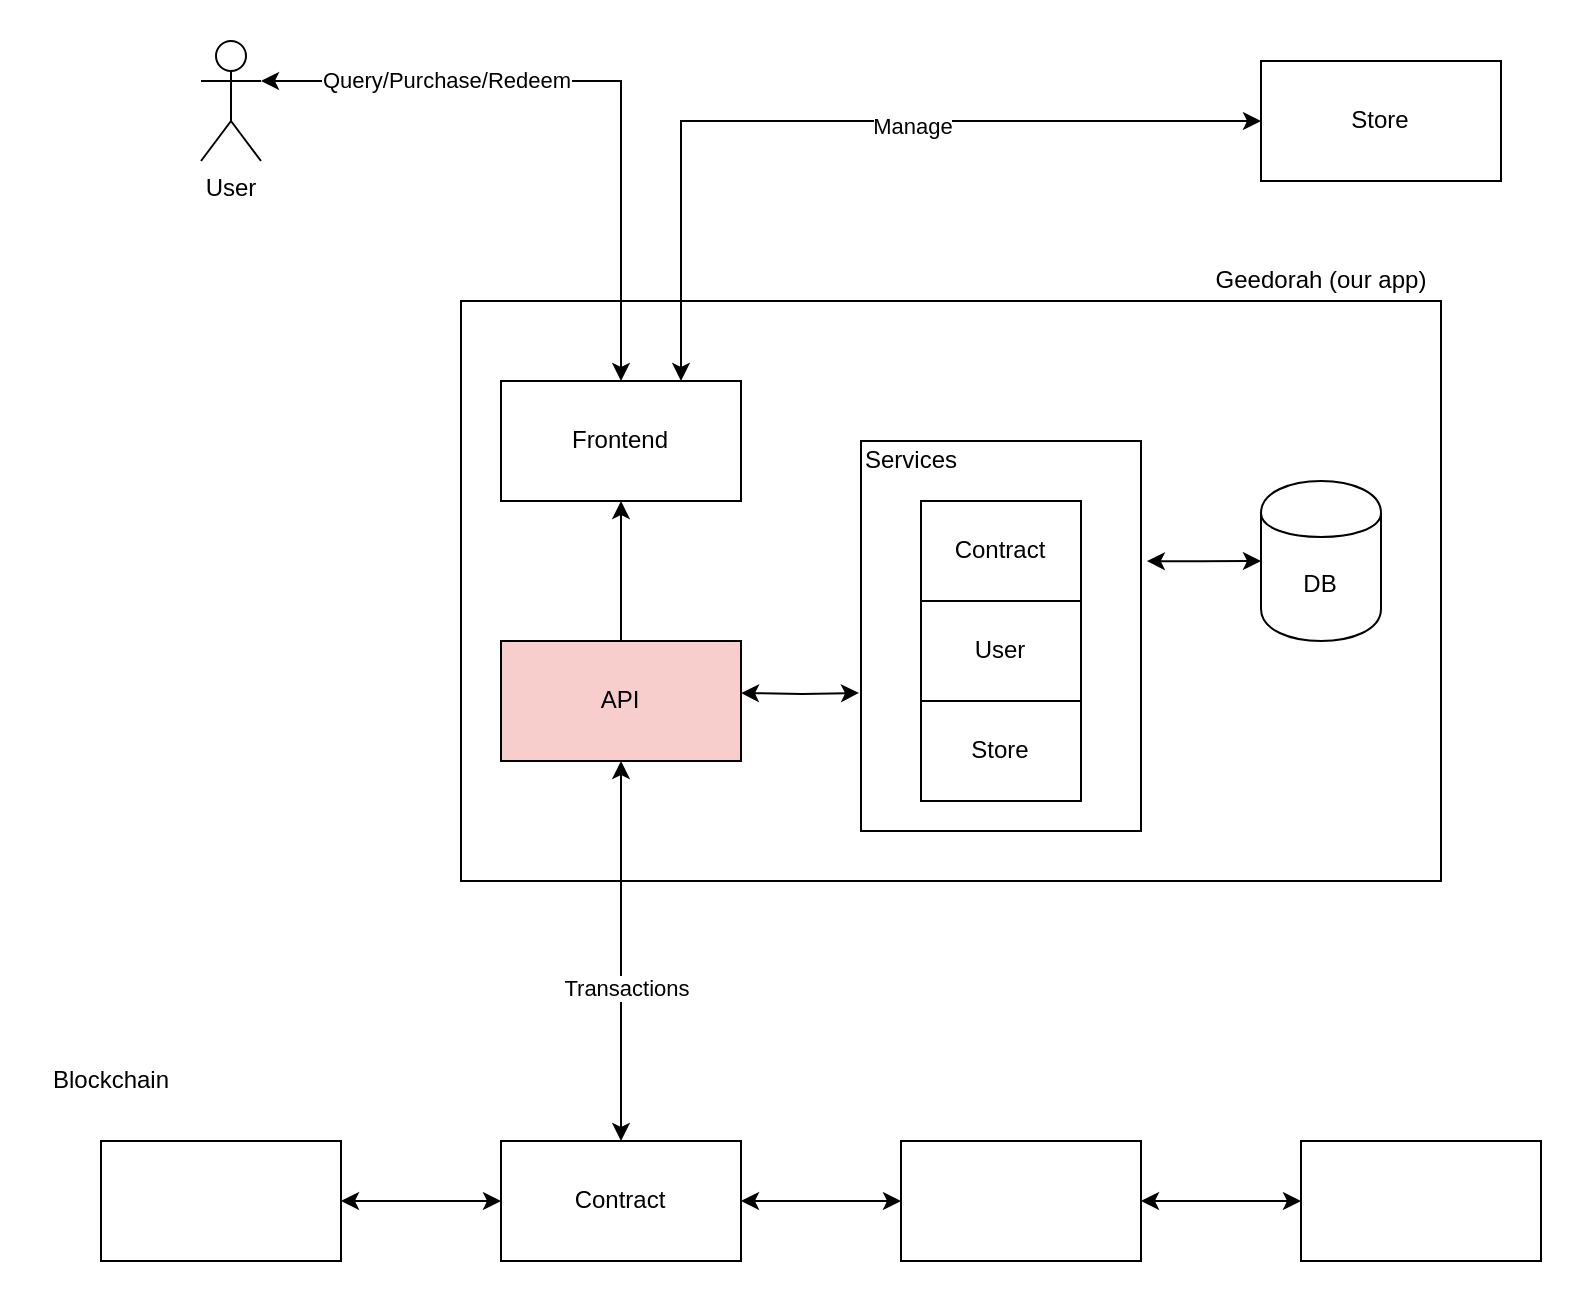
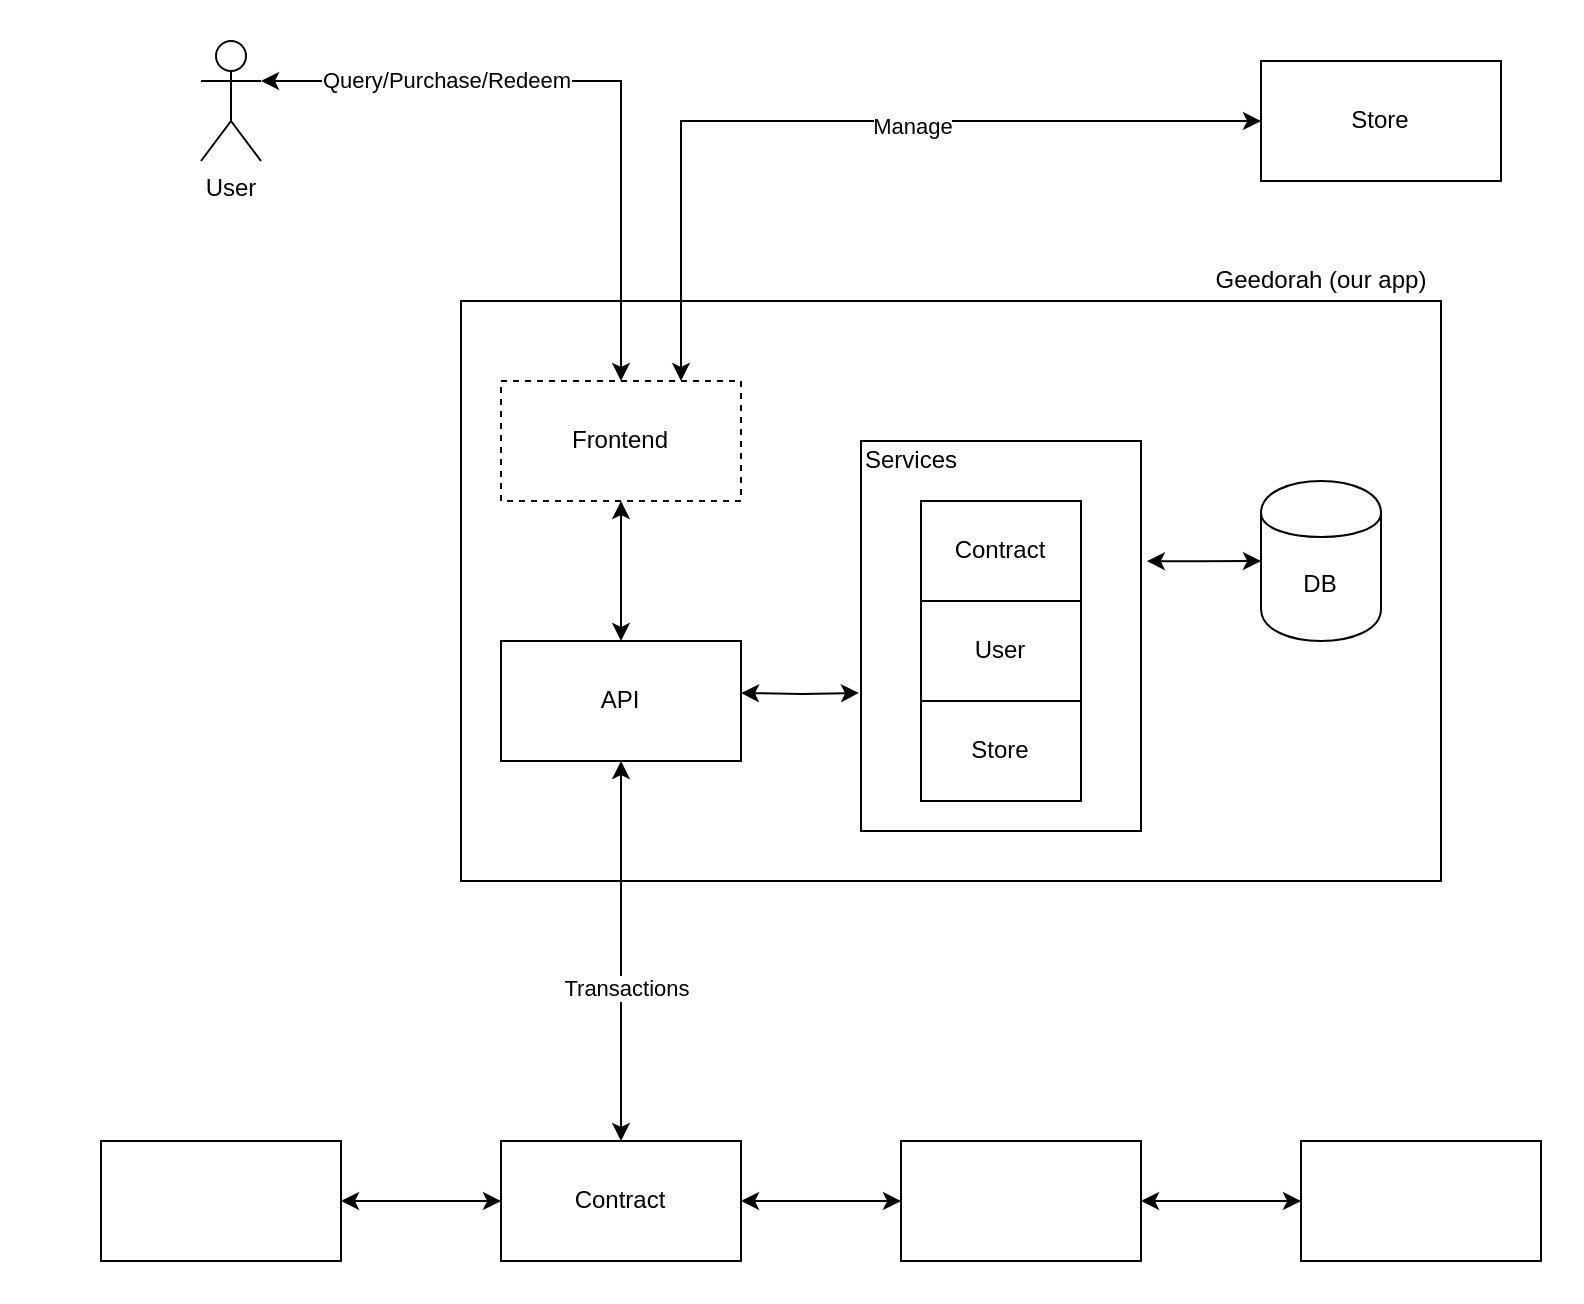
(621, 441) -> (621, 441)
(621, 631) -> (621, 626)
(621, 701) -> (621, 701)
(111, 1081) -> none
